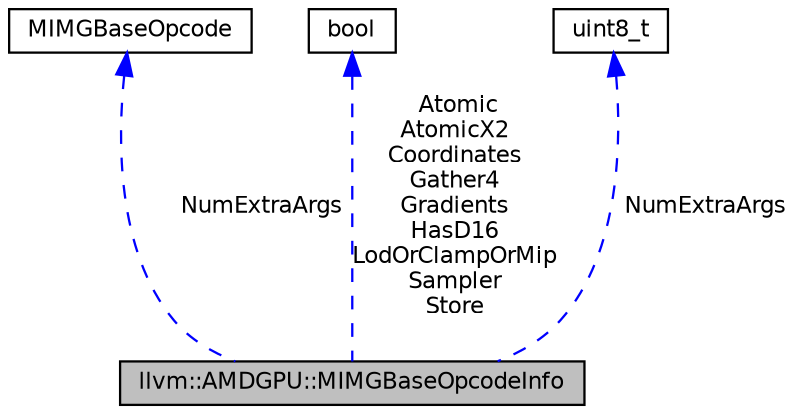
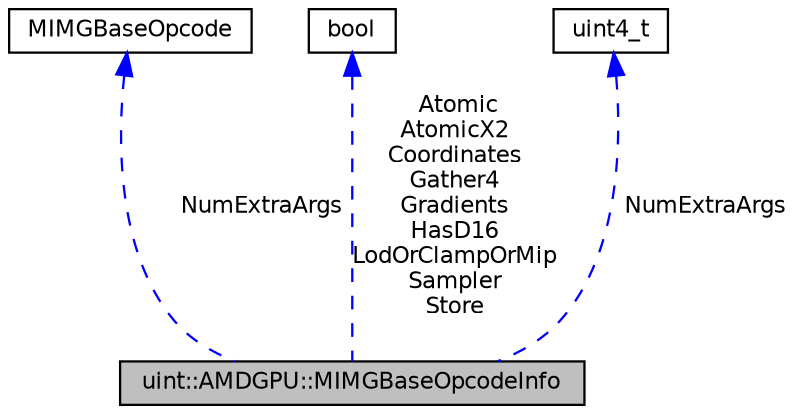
(611, 31) -> (611, 31)
(352, 383) -> (352, 383)
